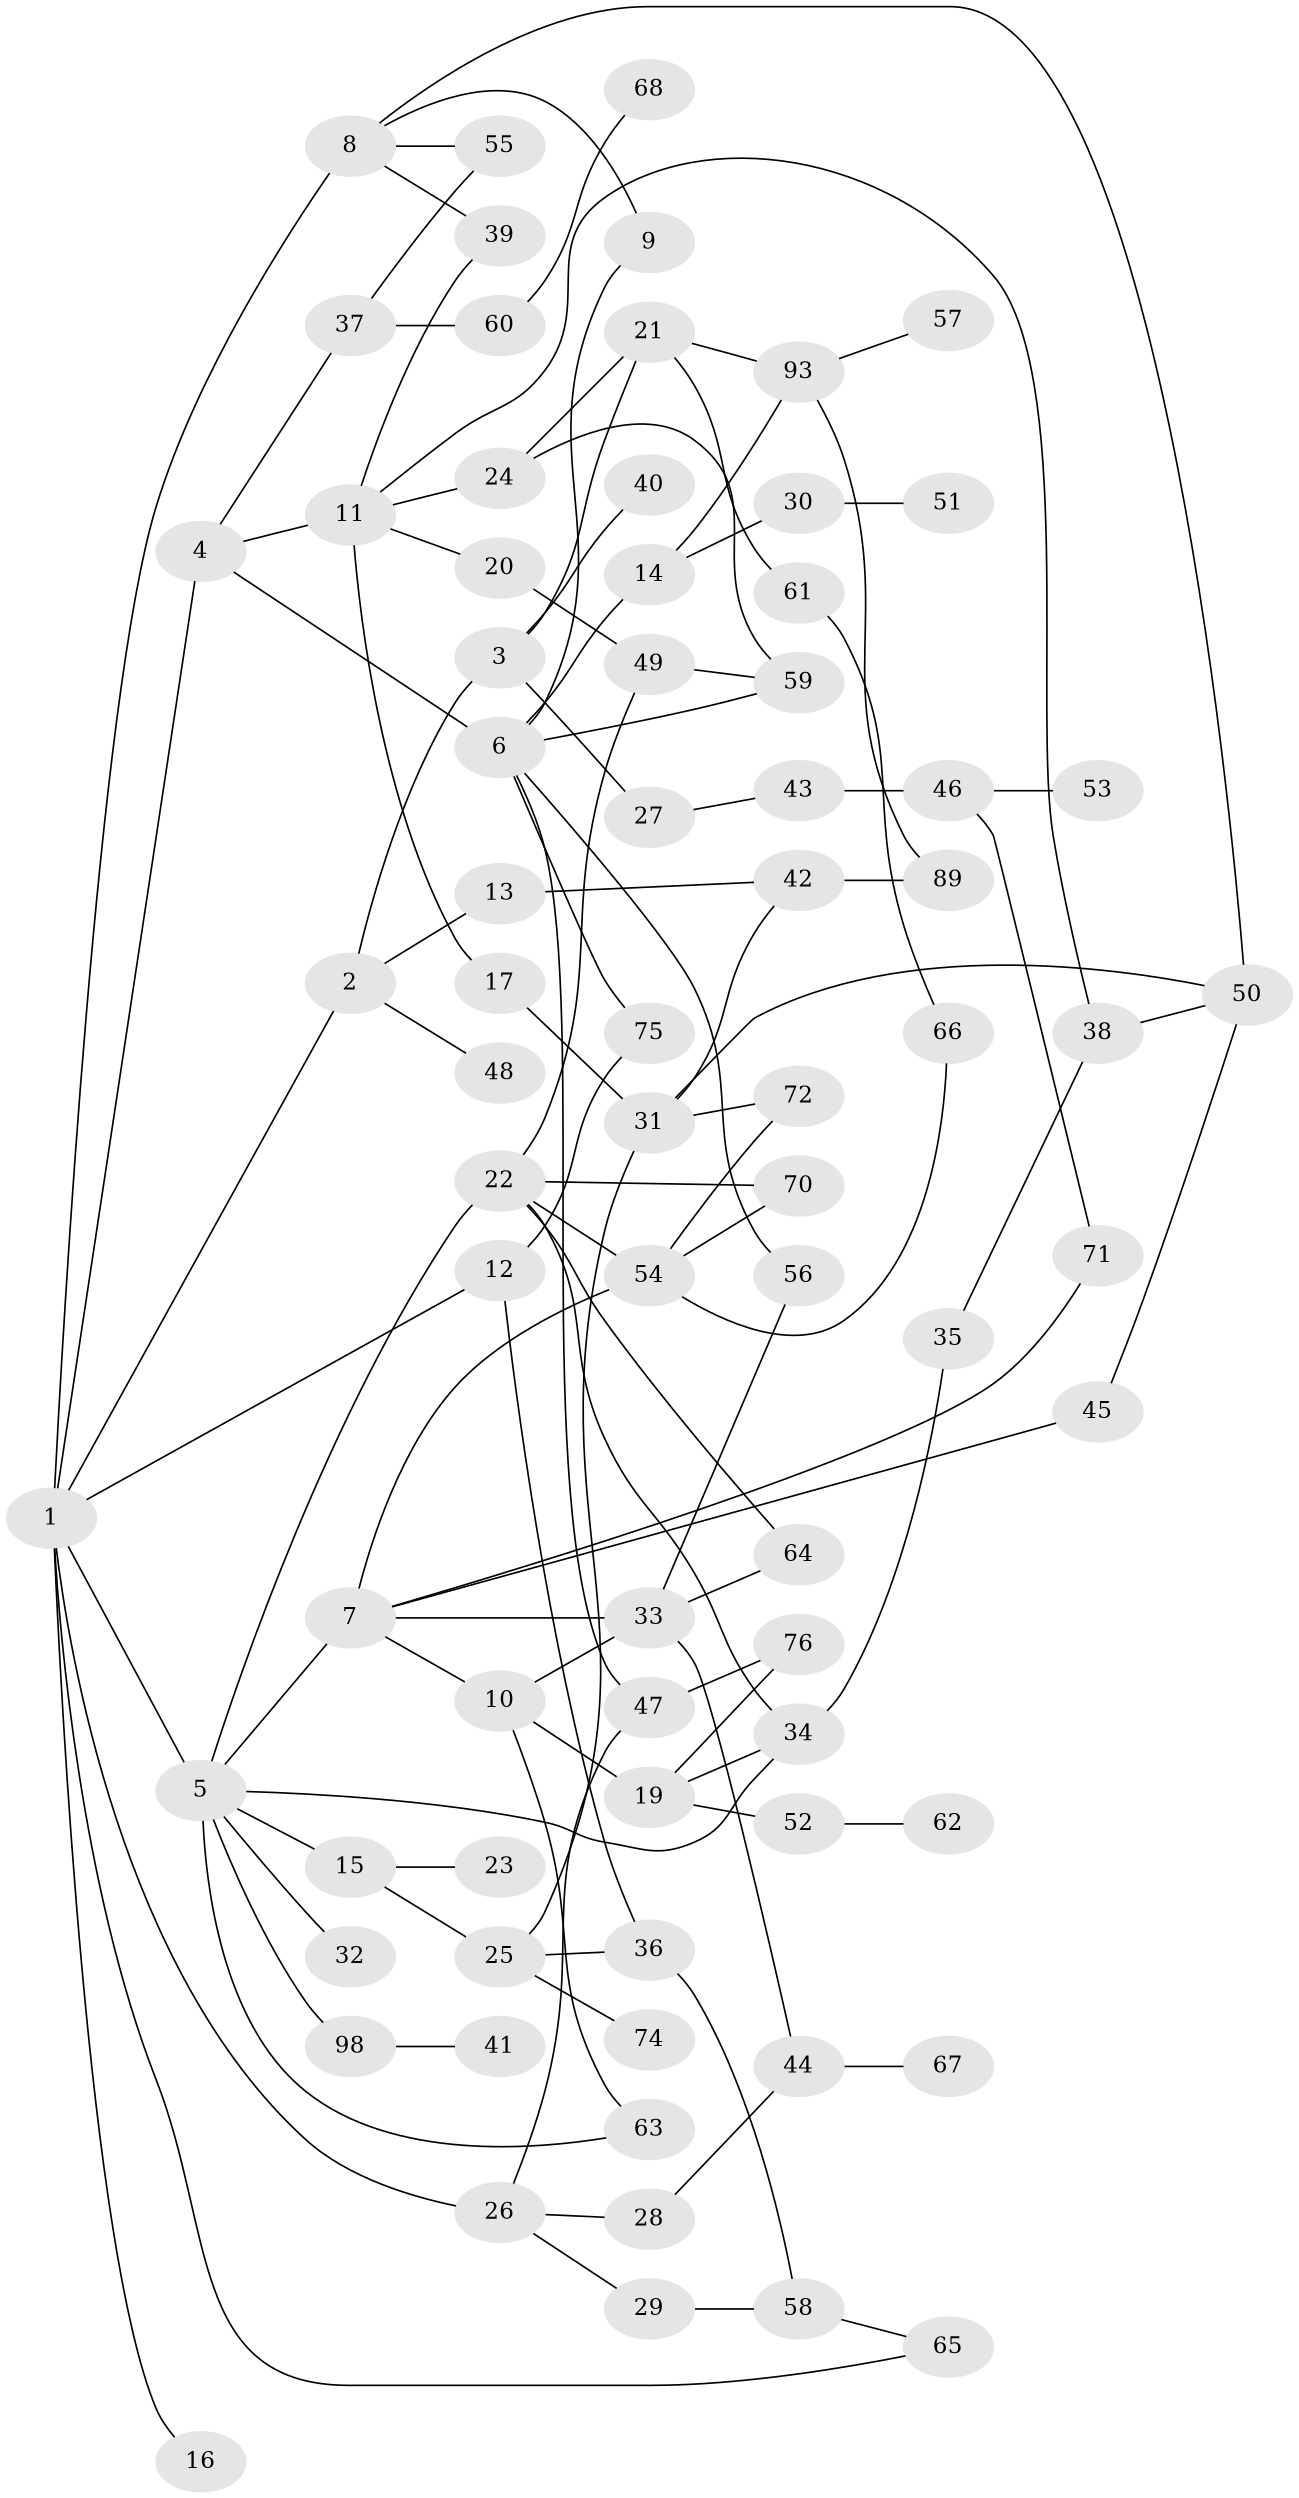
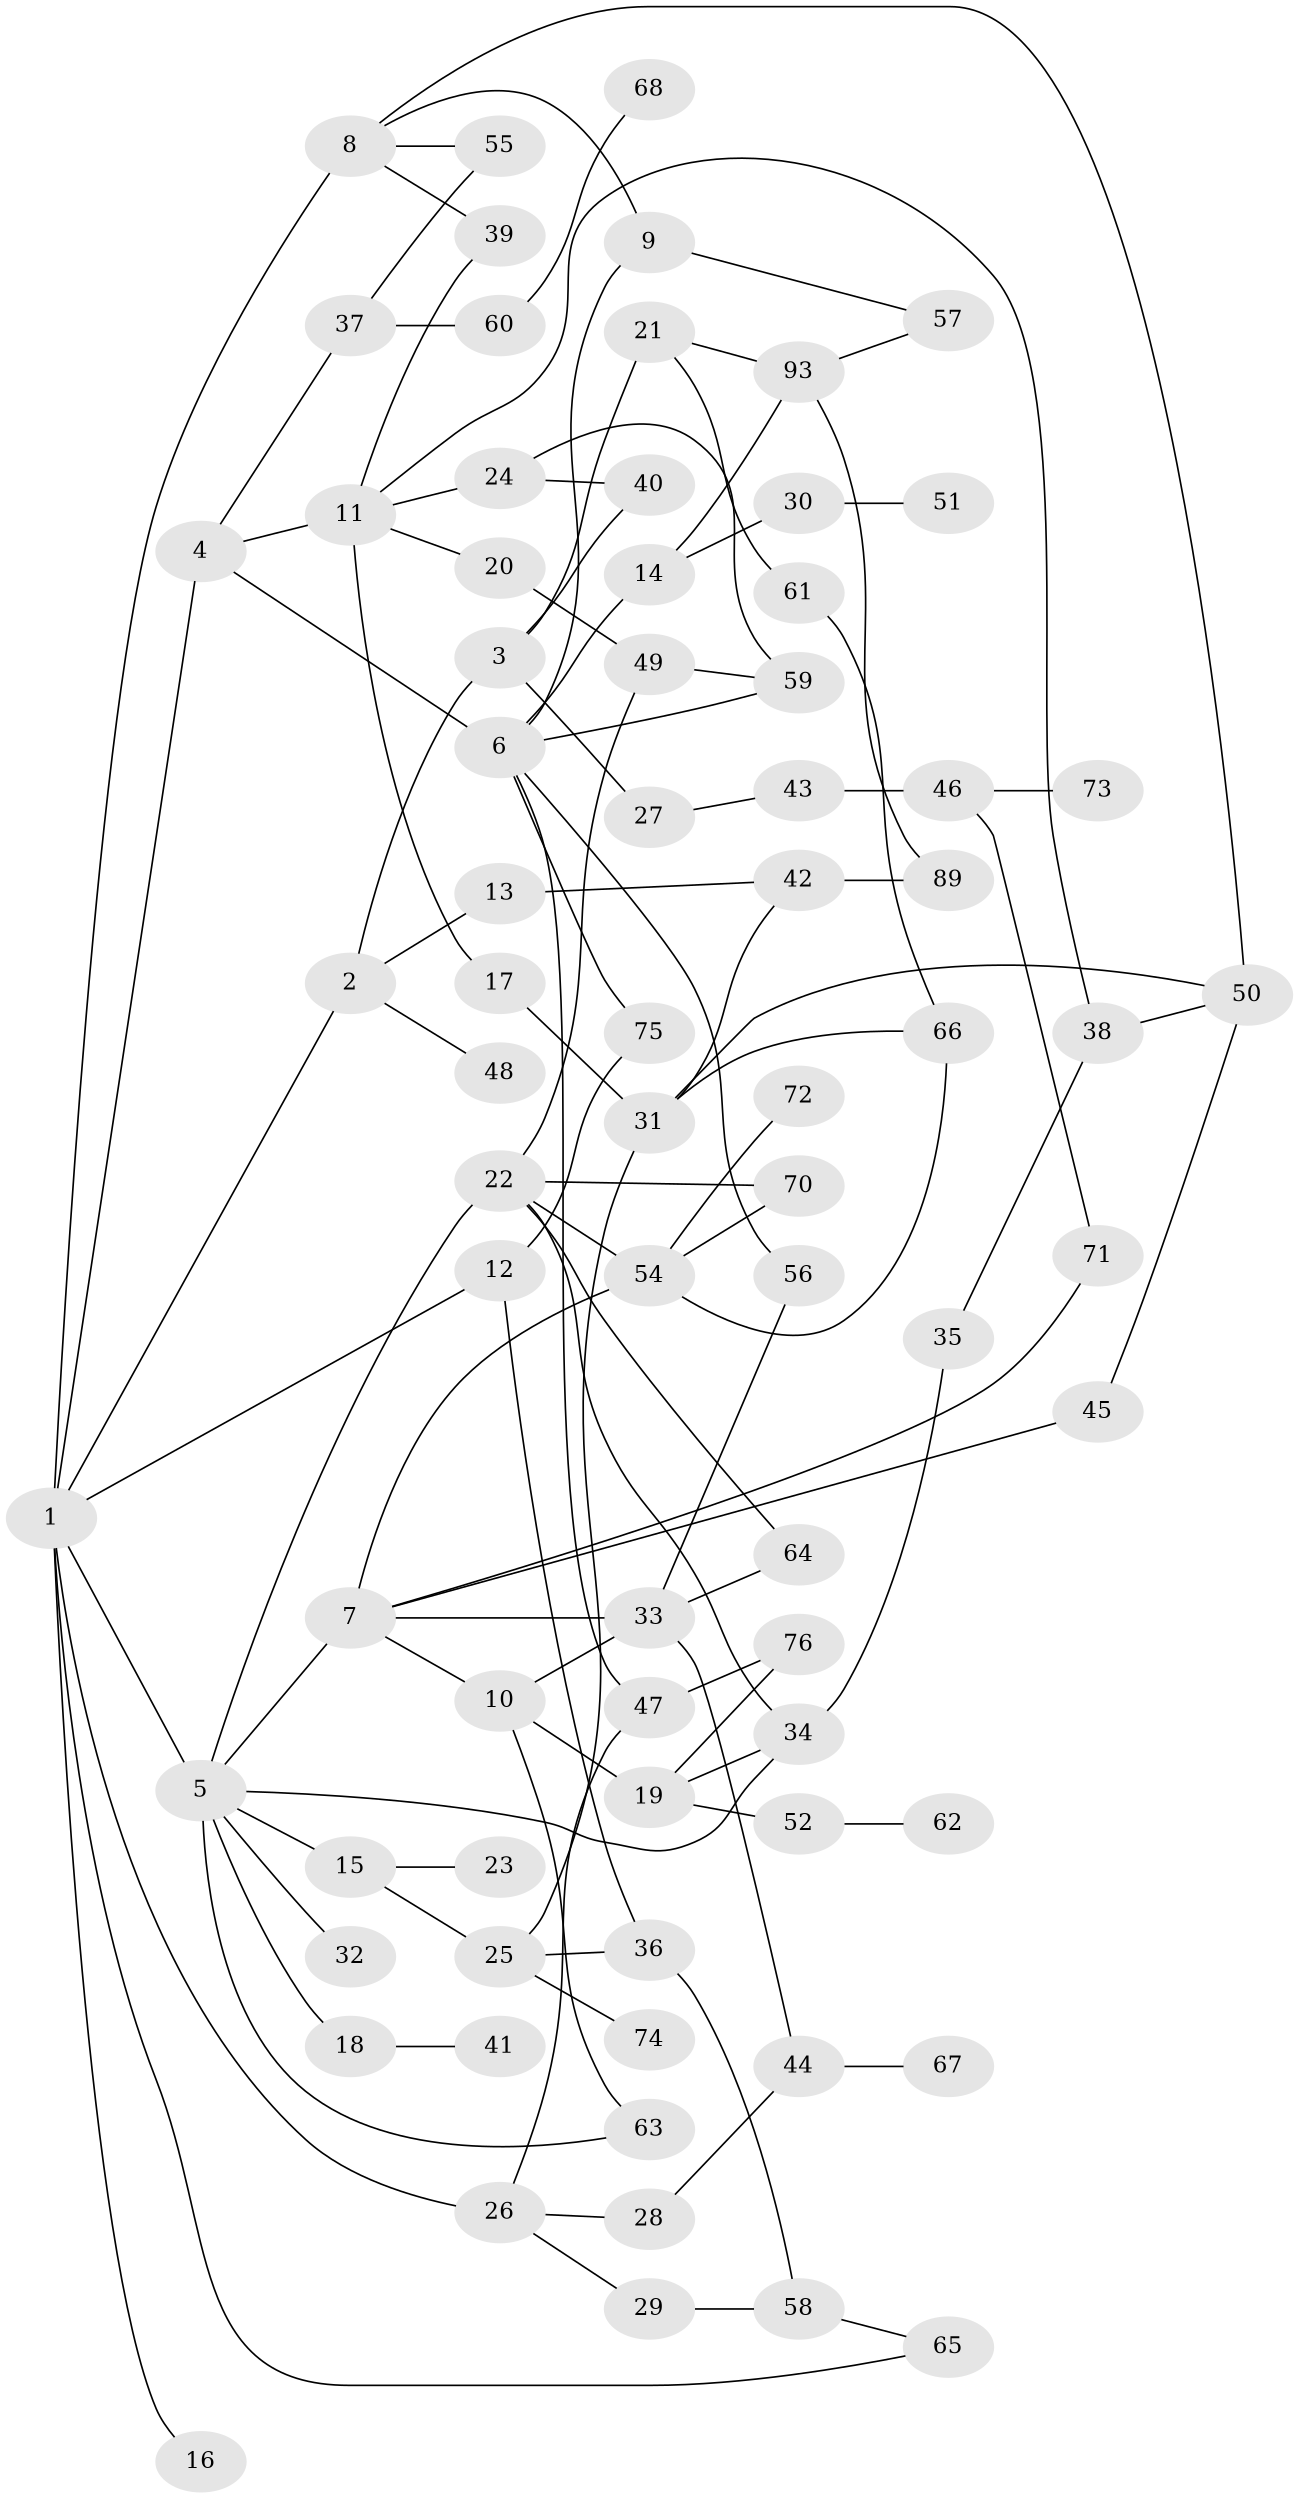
none -> (799, 282)
(585, 395) -> (563, 481)
(1098, 791) -> (1098, 791)
(734, 1108) -> (783, 1043)
(350, 2046) -> (350, 2046)
